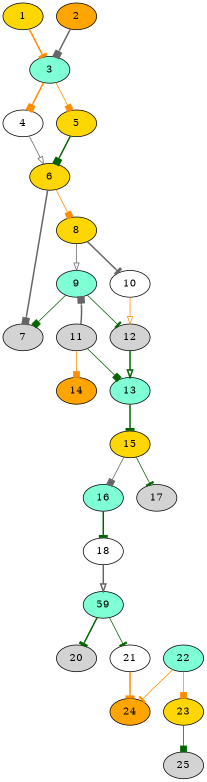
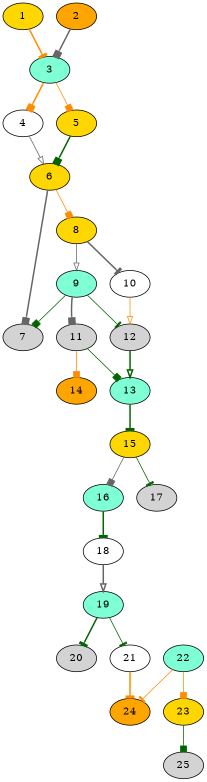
(82, 314) -> (72, 307)
(103, 605) -> (103, 605)
